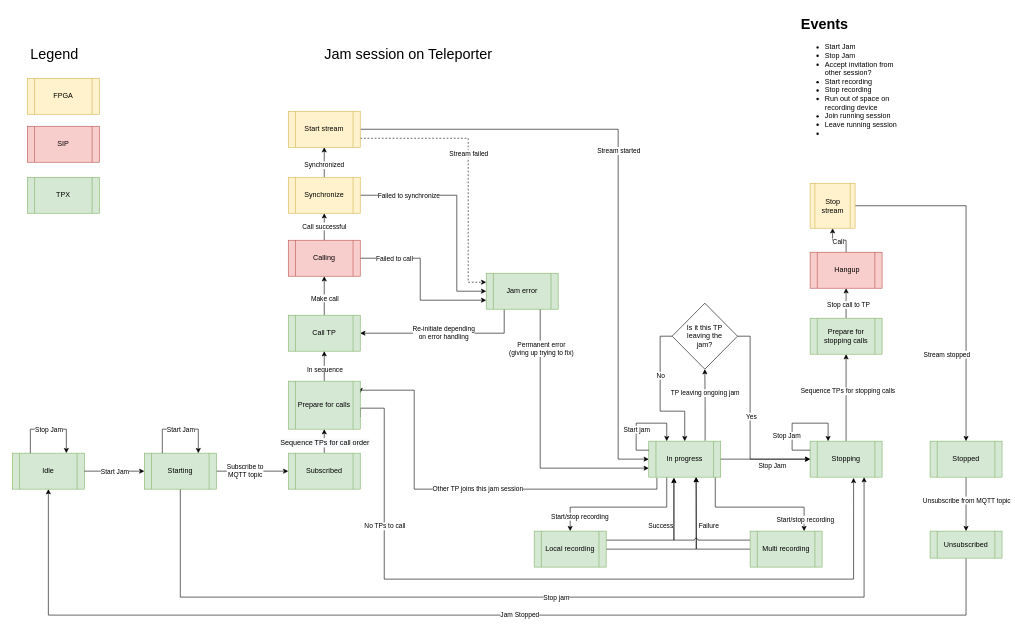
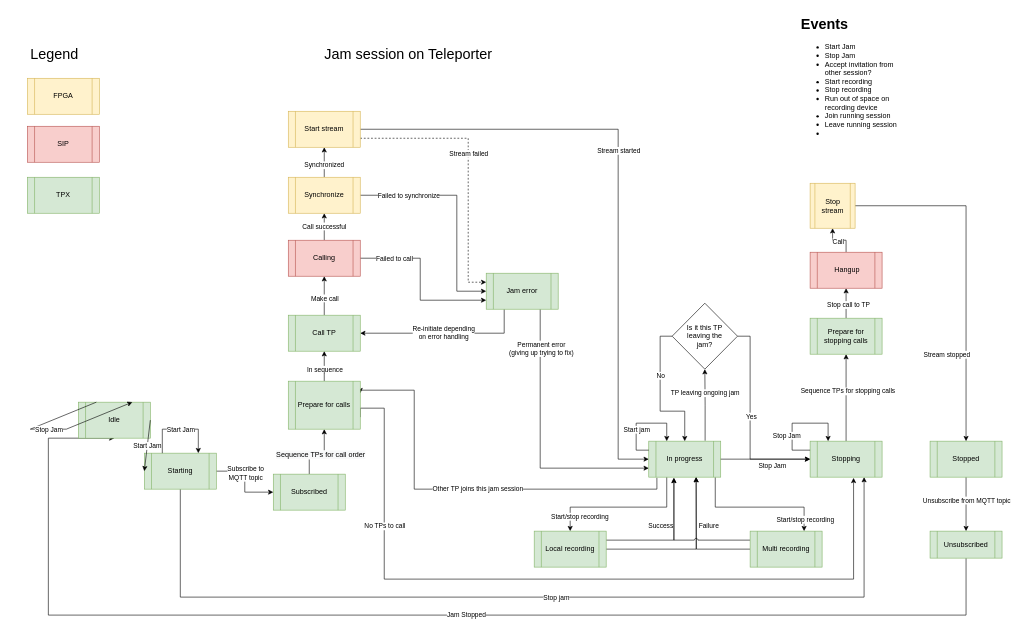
(48, 471) -> (114, 420)
(324, 471) -> (309, 492)
